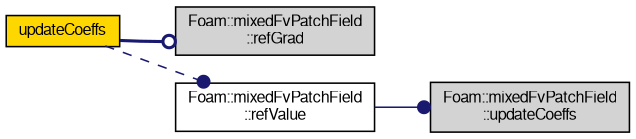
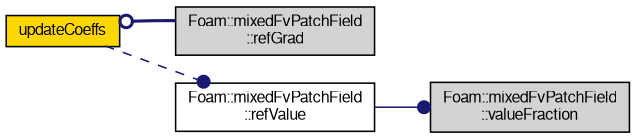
(141, 41) -> (154, 21)
(530, 107) -> (530, 107)
